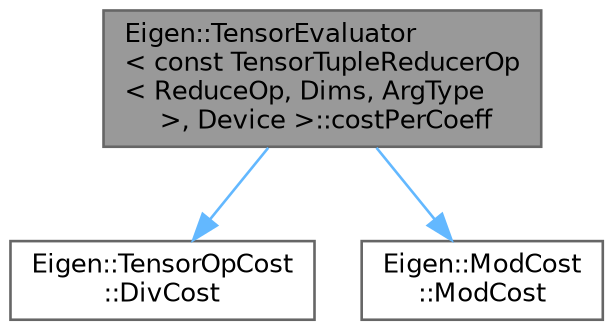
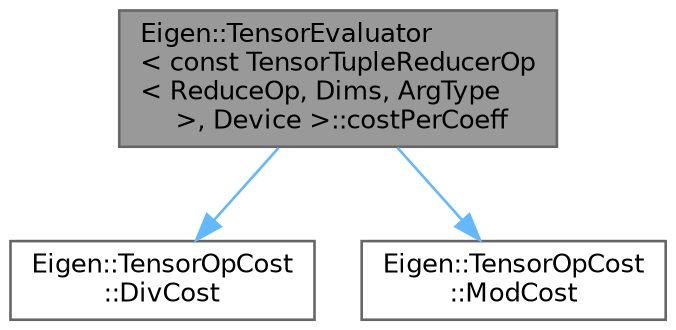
(482, 280) -> (514, 280)
